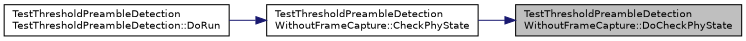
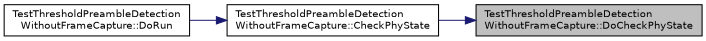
(117, 20) -> (97, 20)
